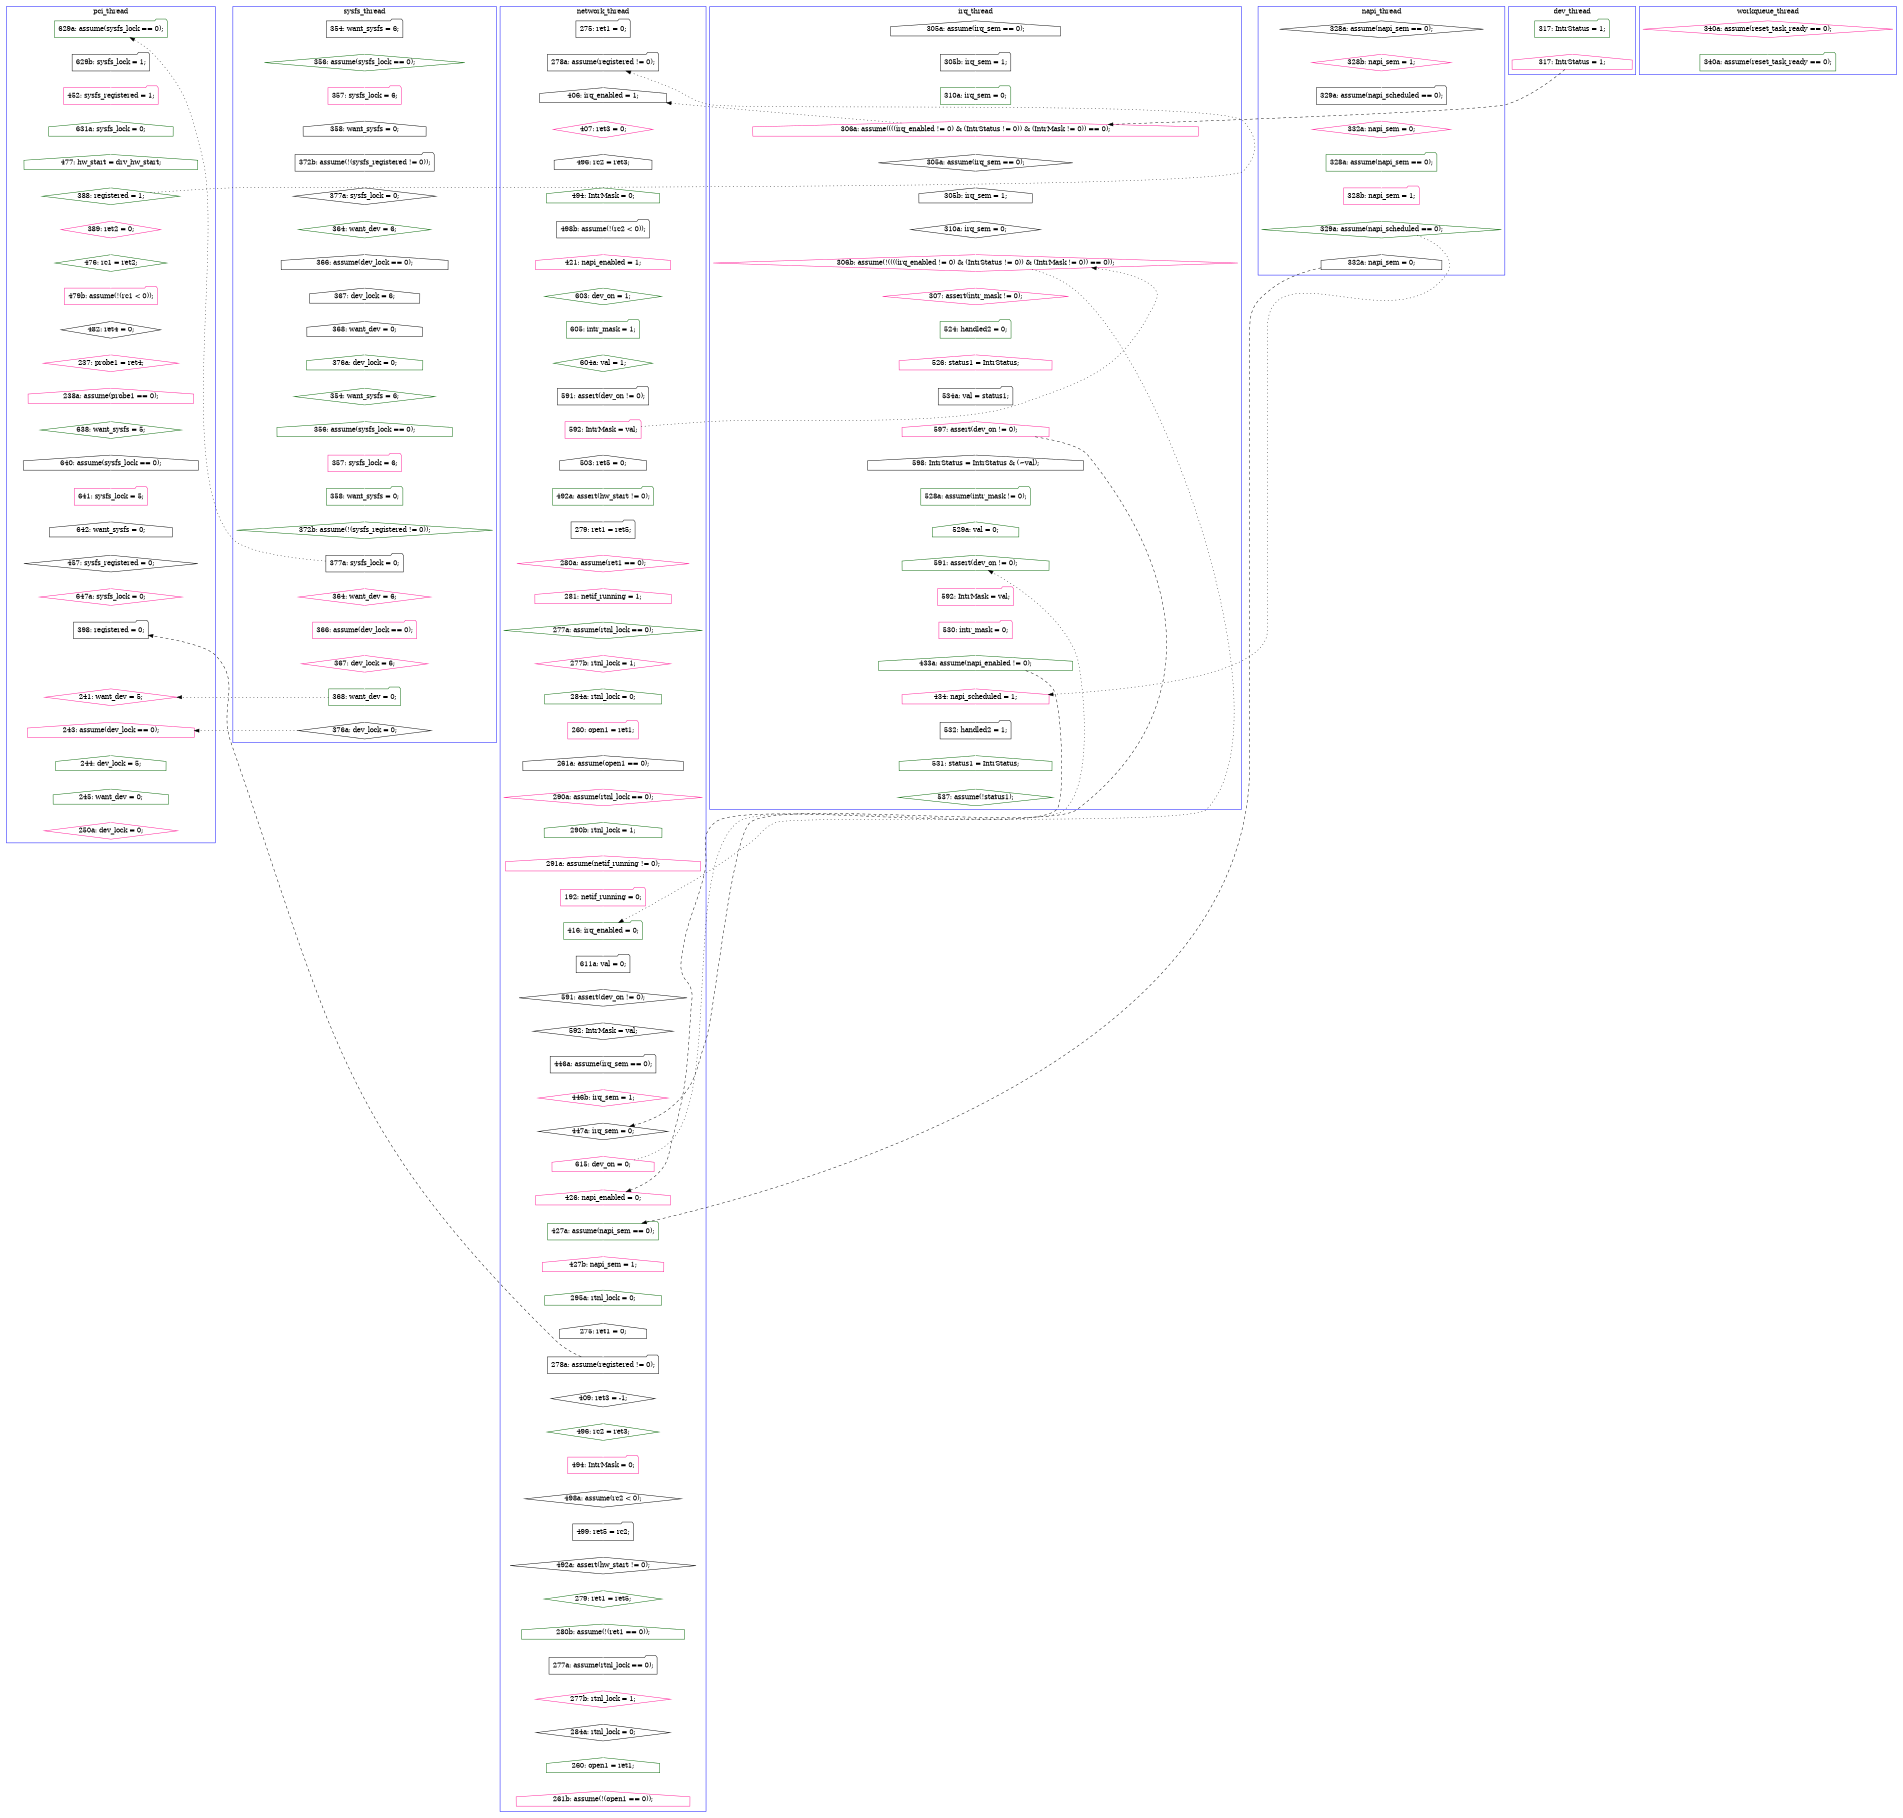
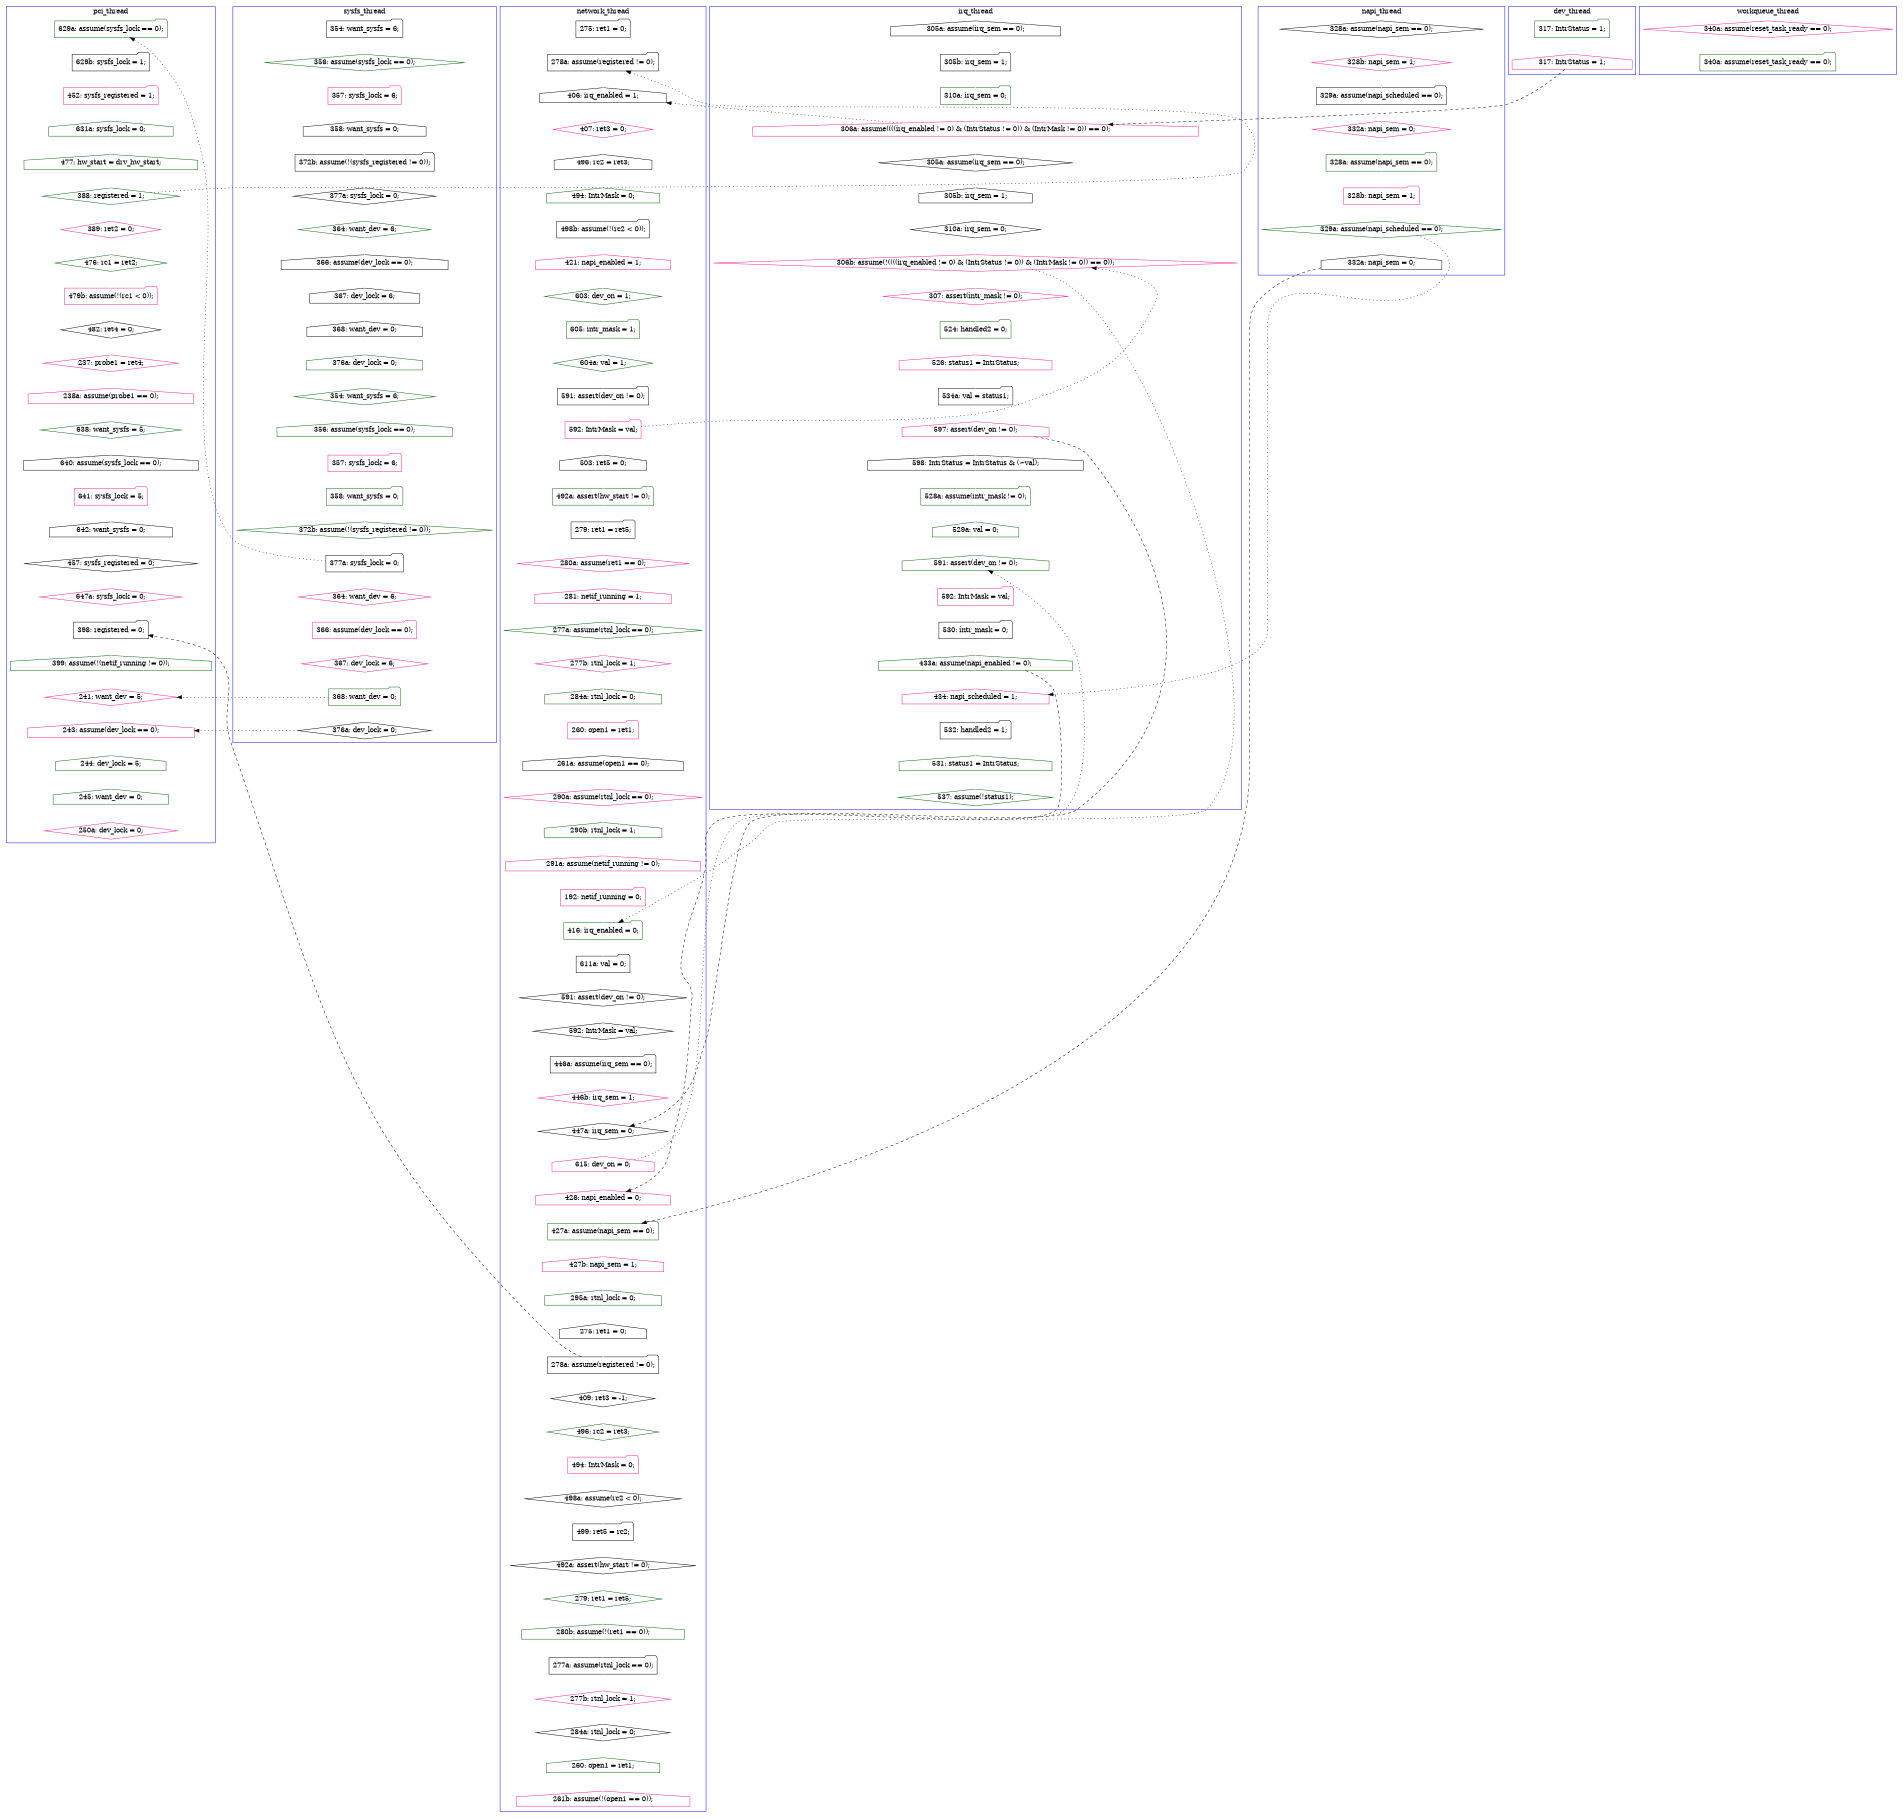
(976, 630) -> (976, 630)
none -> (111, 664)
